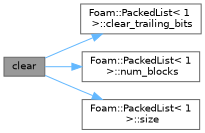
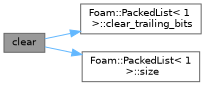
(141, 67) -> none
